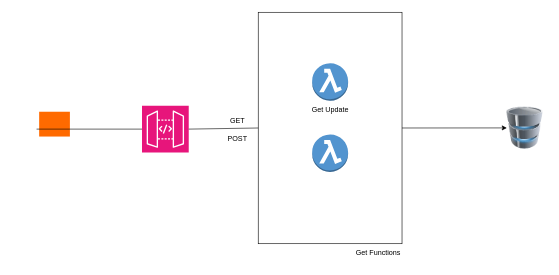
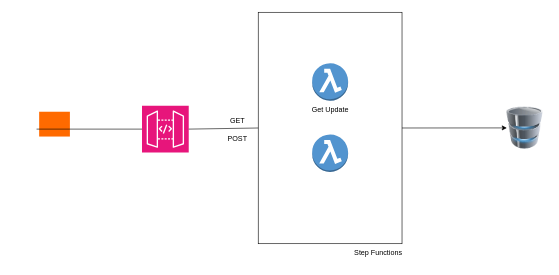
(379, 253) -> (379, 253)
